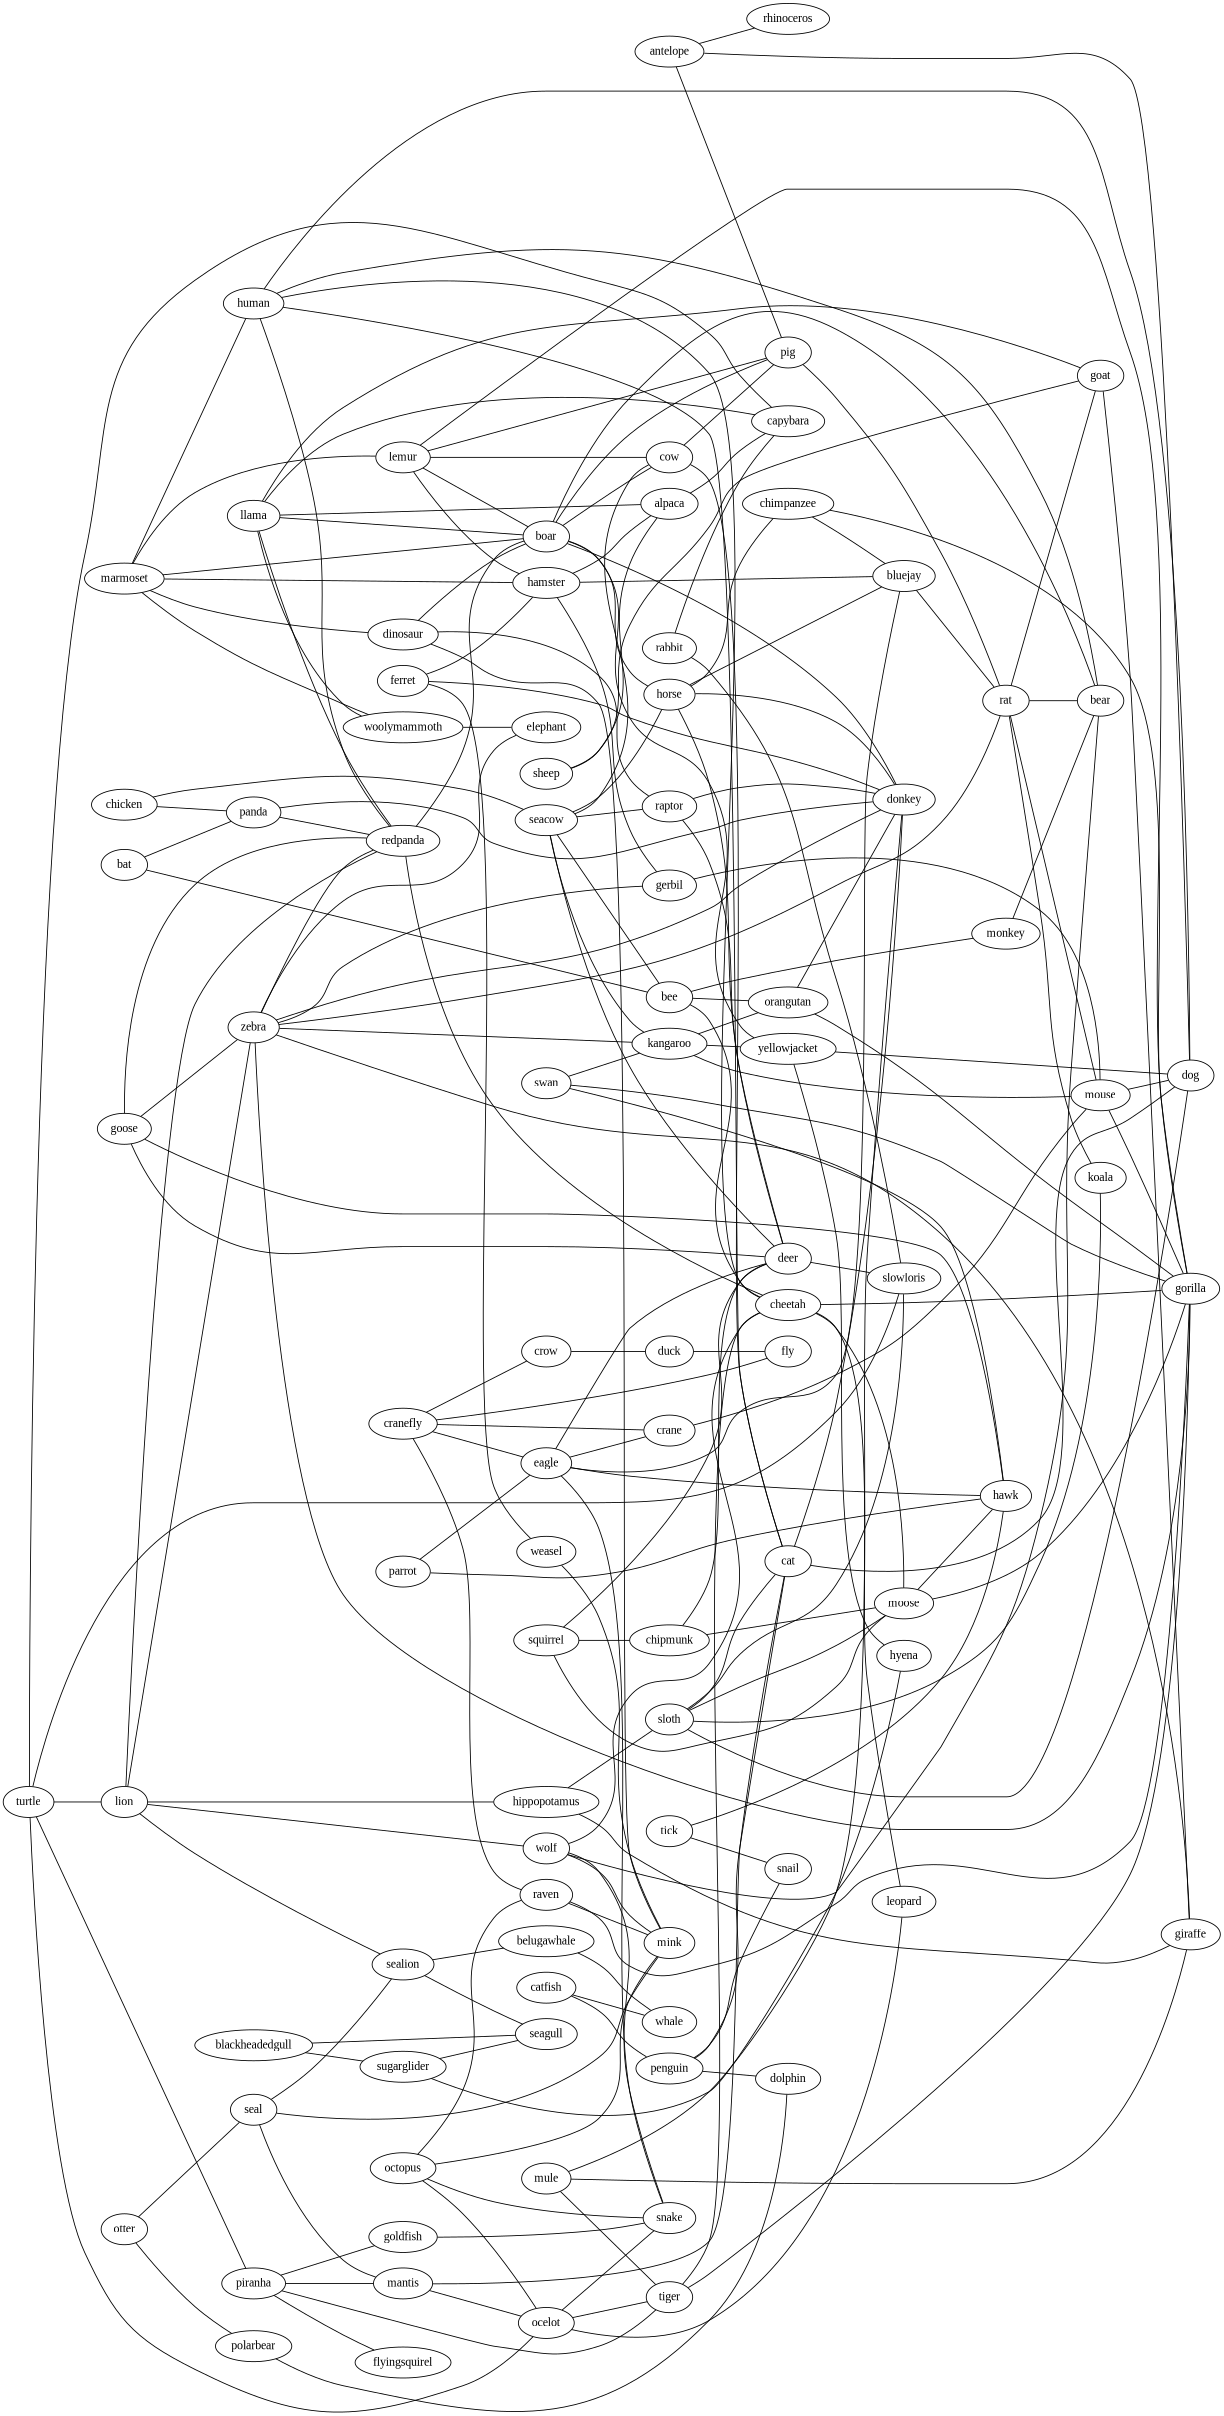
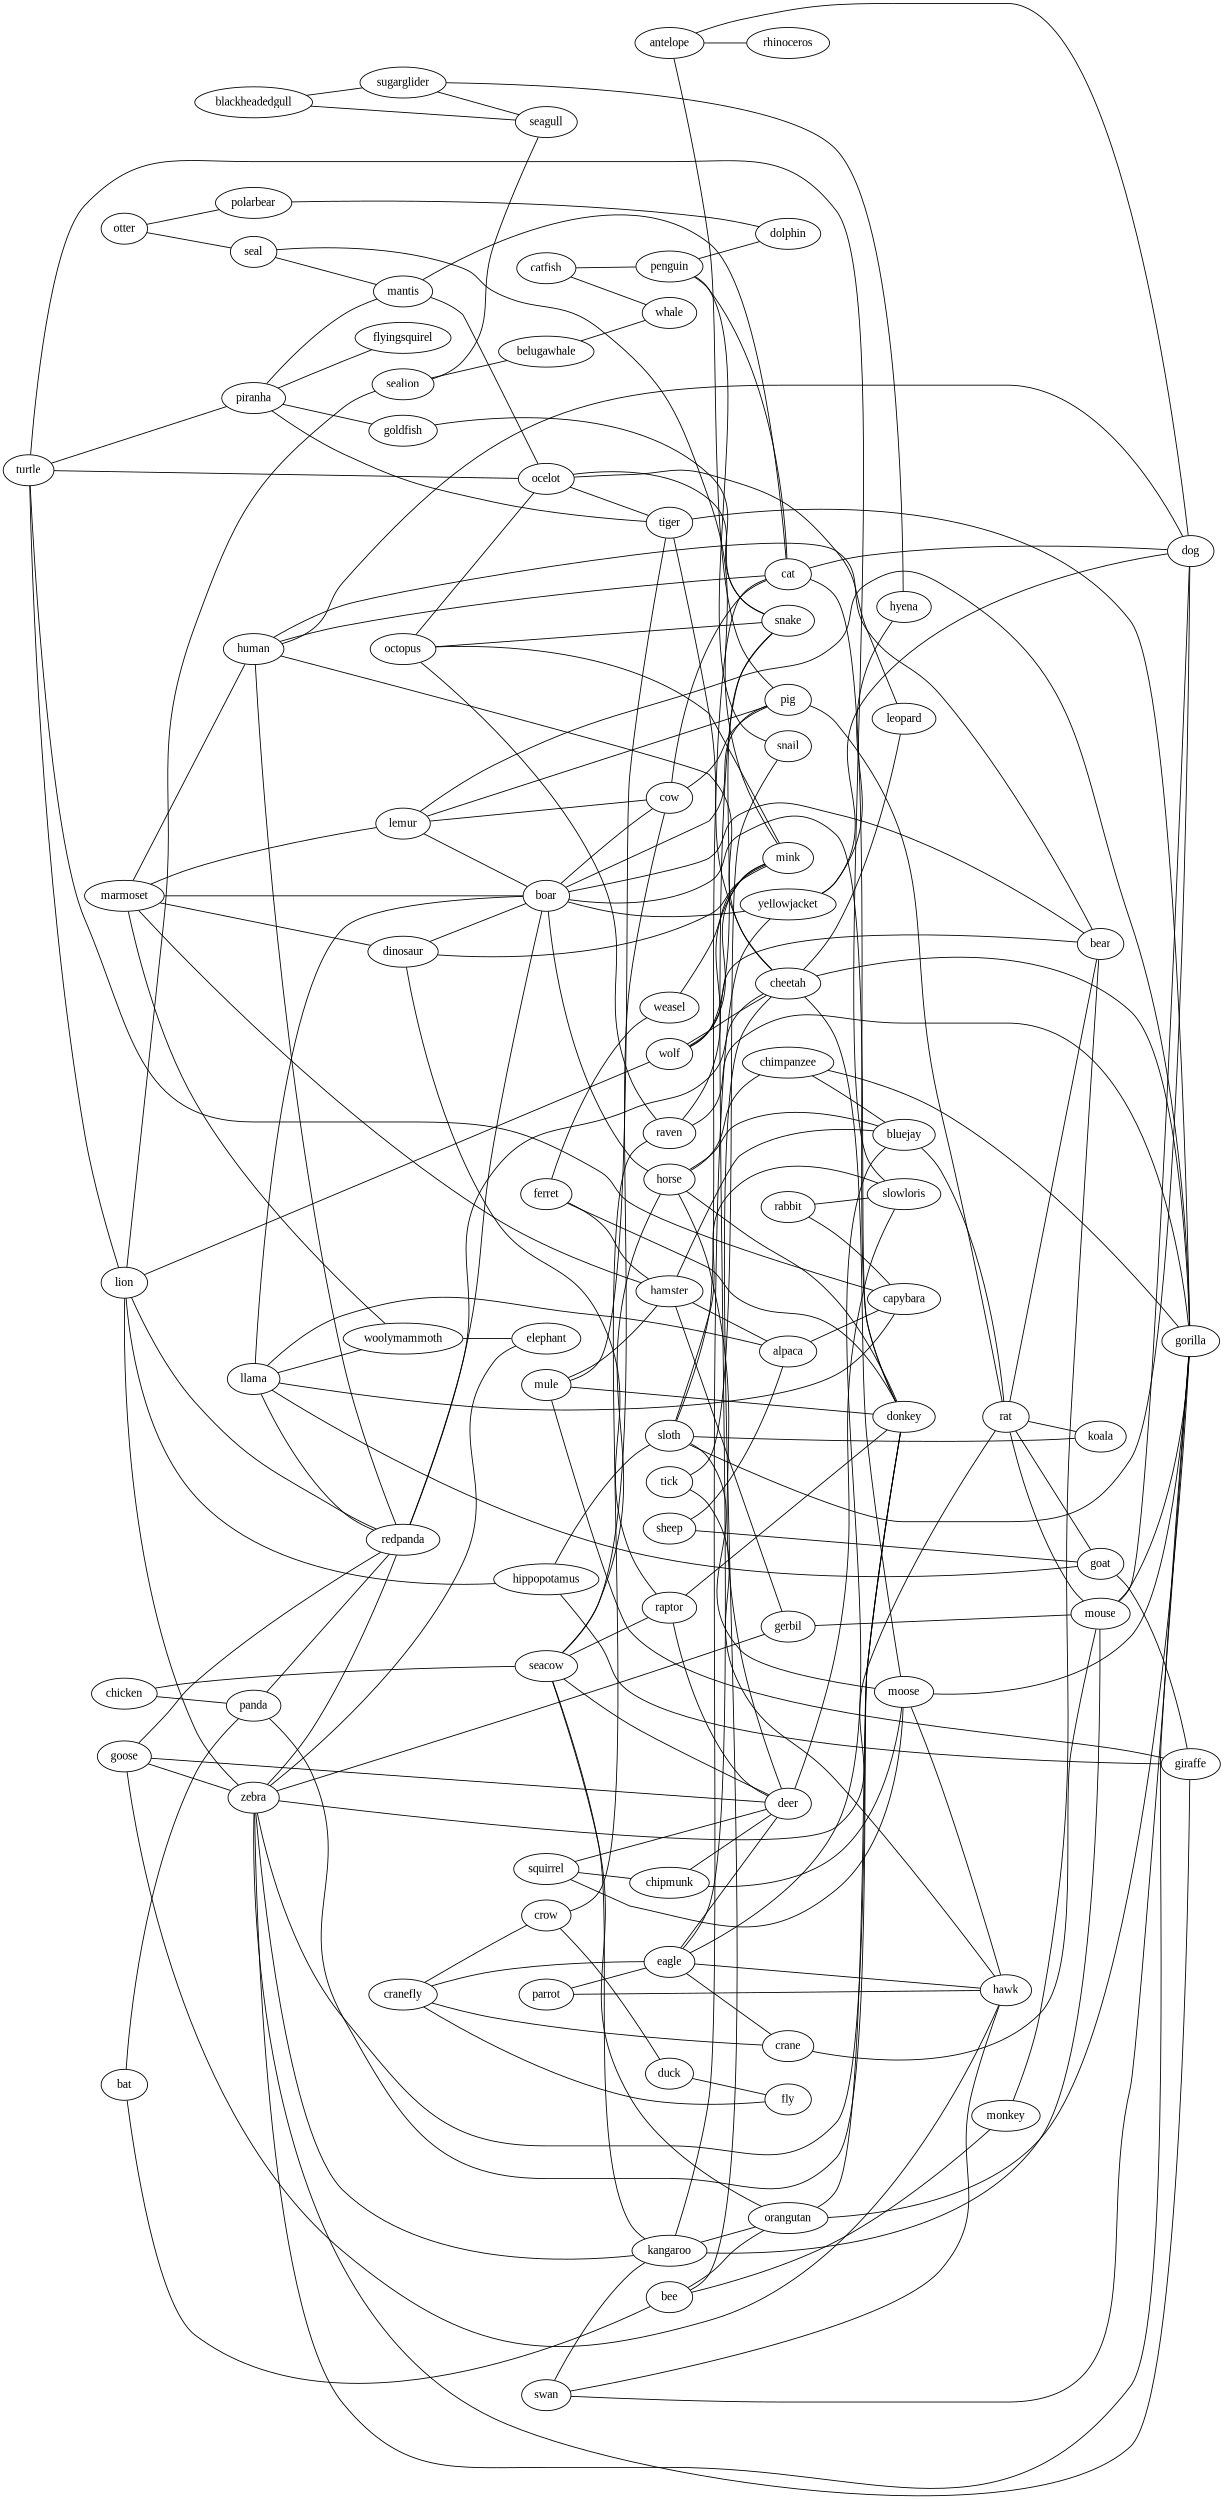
(455, 524) -> (608, 1355)
(608, 909) -> (614, 2064)
(470, 1668) -> (617, 1570)
(334, 2047) -> none
